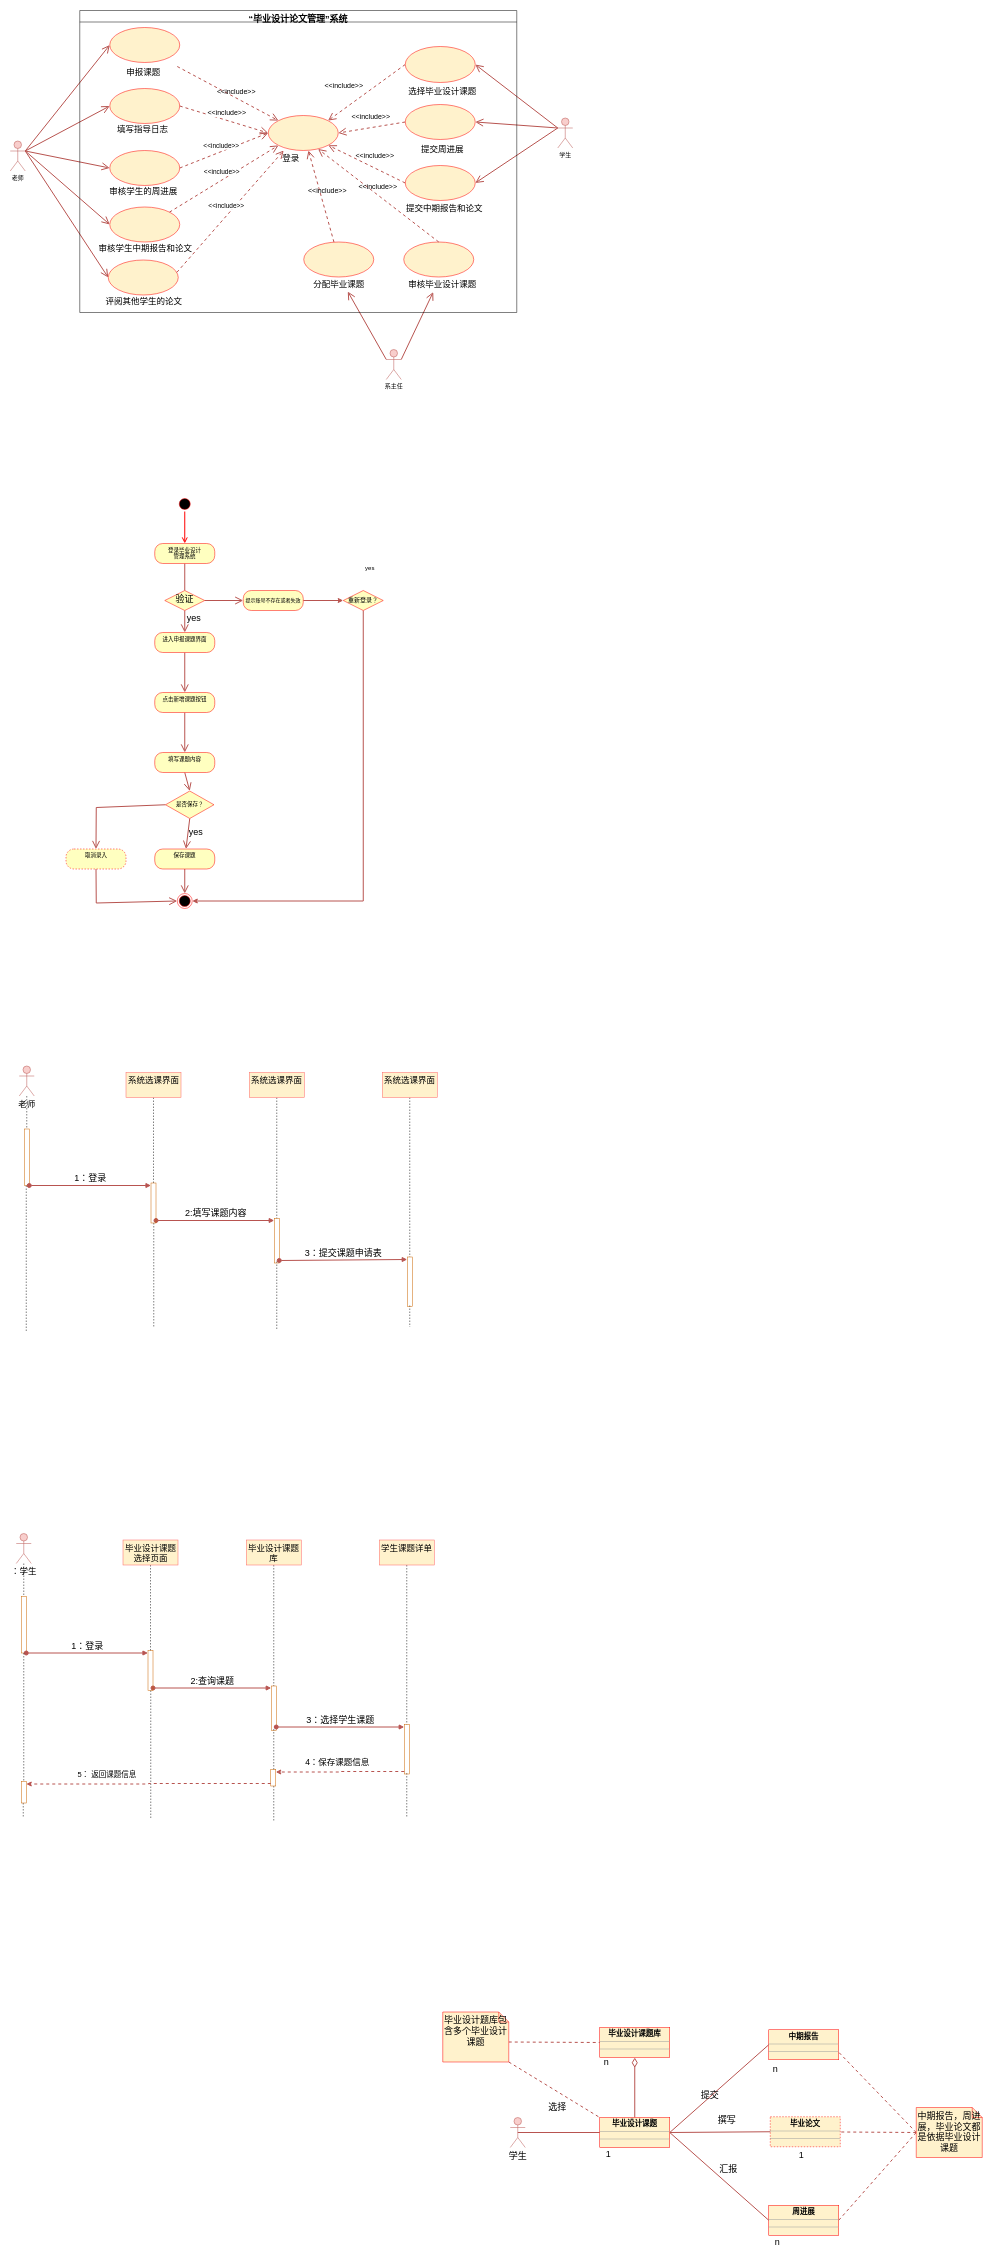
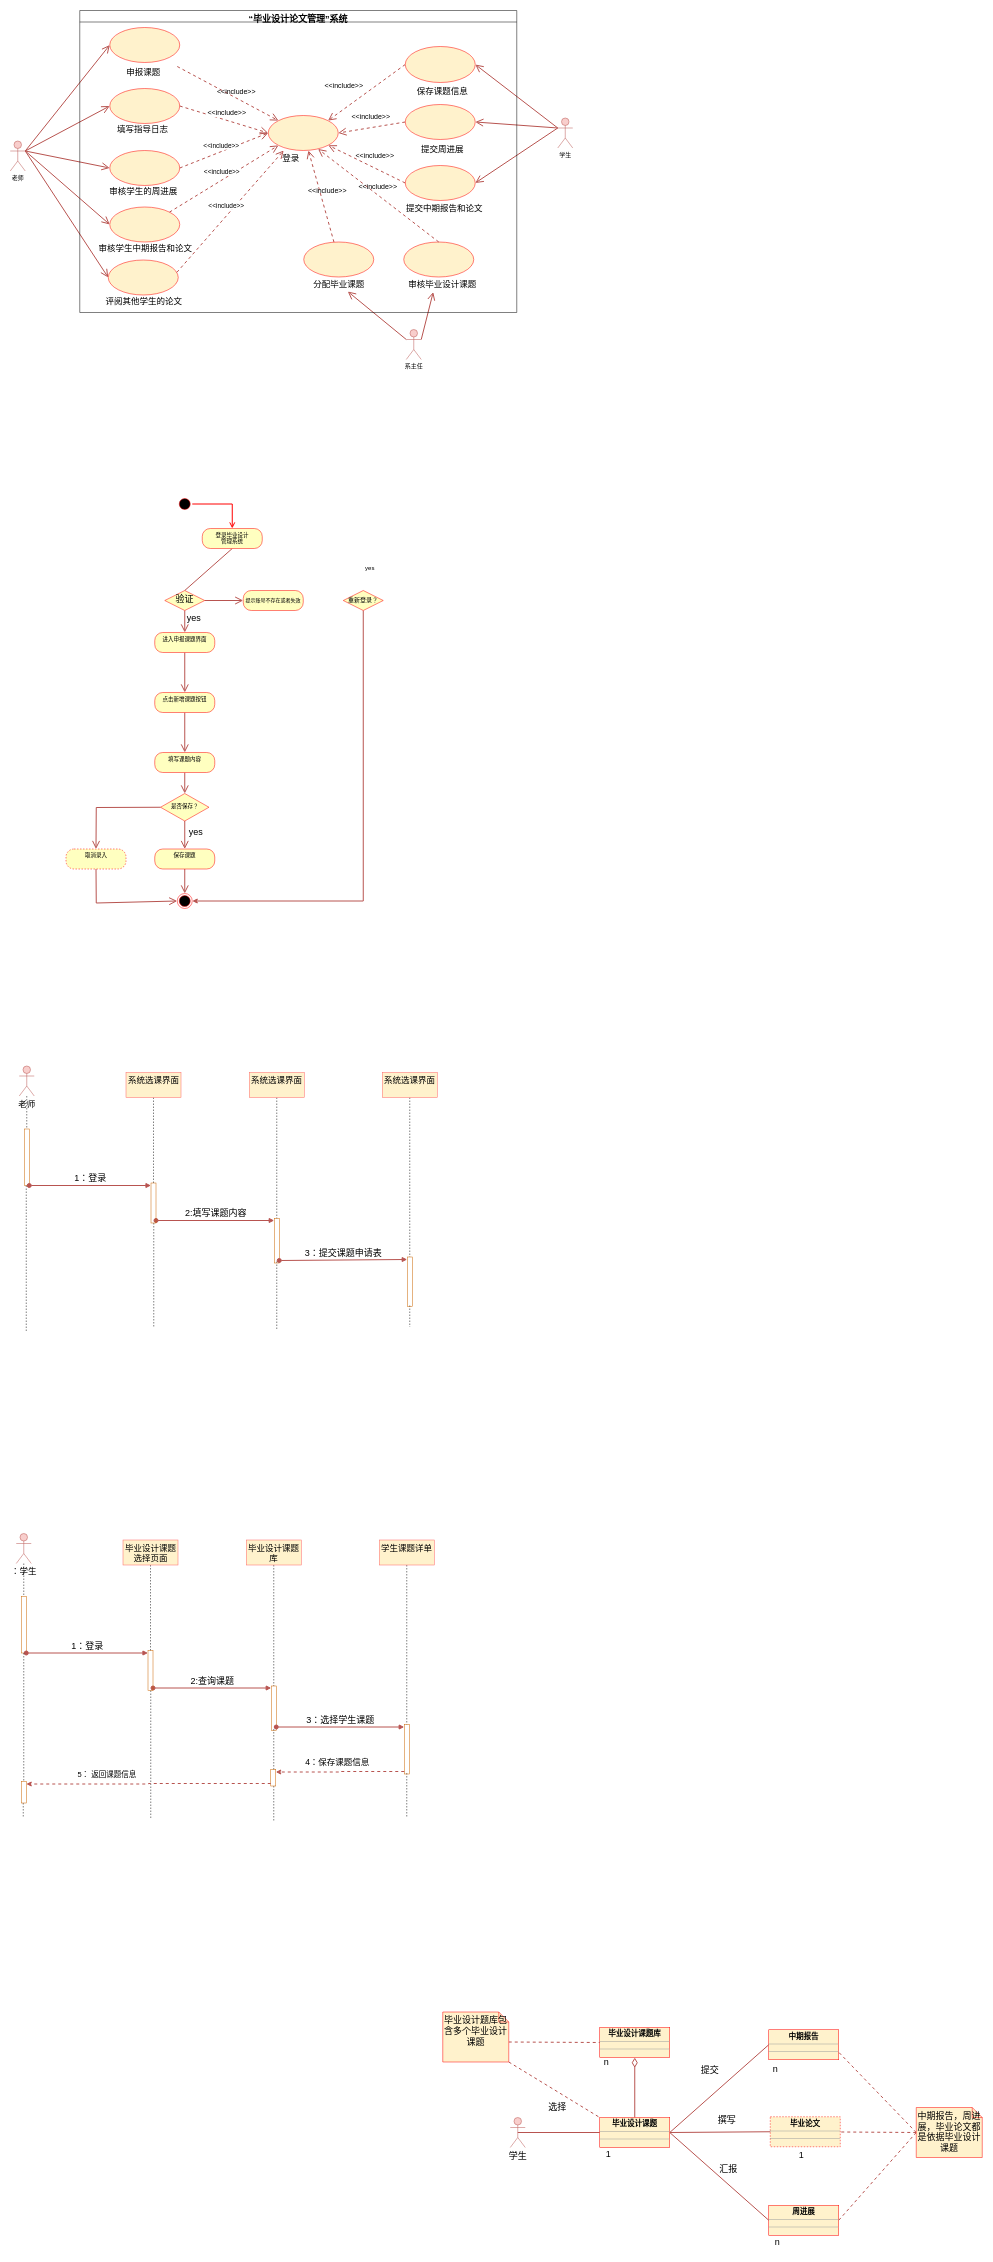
(443, 91) -> (443, 91)
(394, 364) -> (414, 344)
(185, 553) -> (232, 538)
(321, 600) -> none
(190, 805) -> (185, 807)
(710, 2095) -> (710, 2070)
